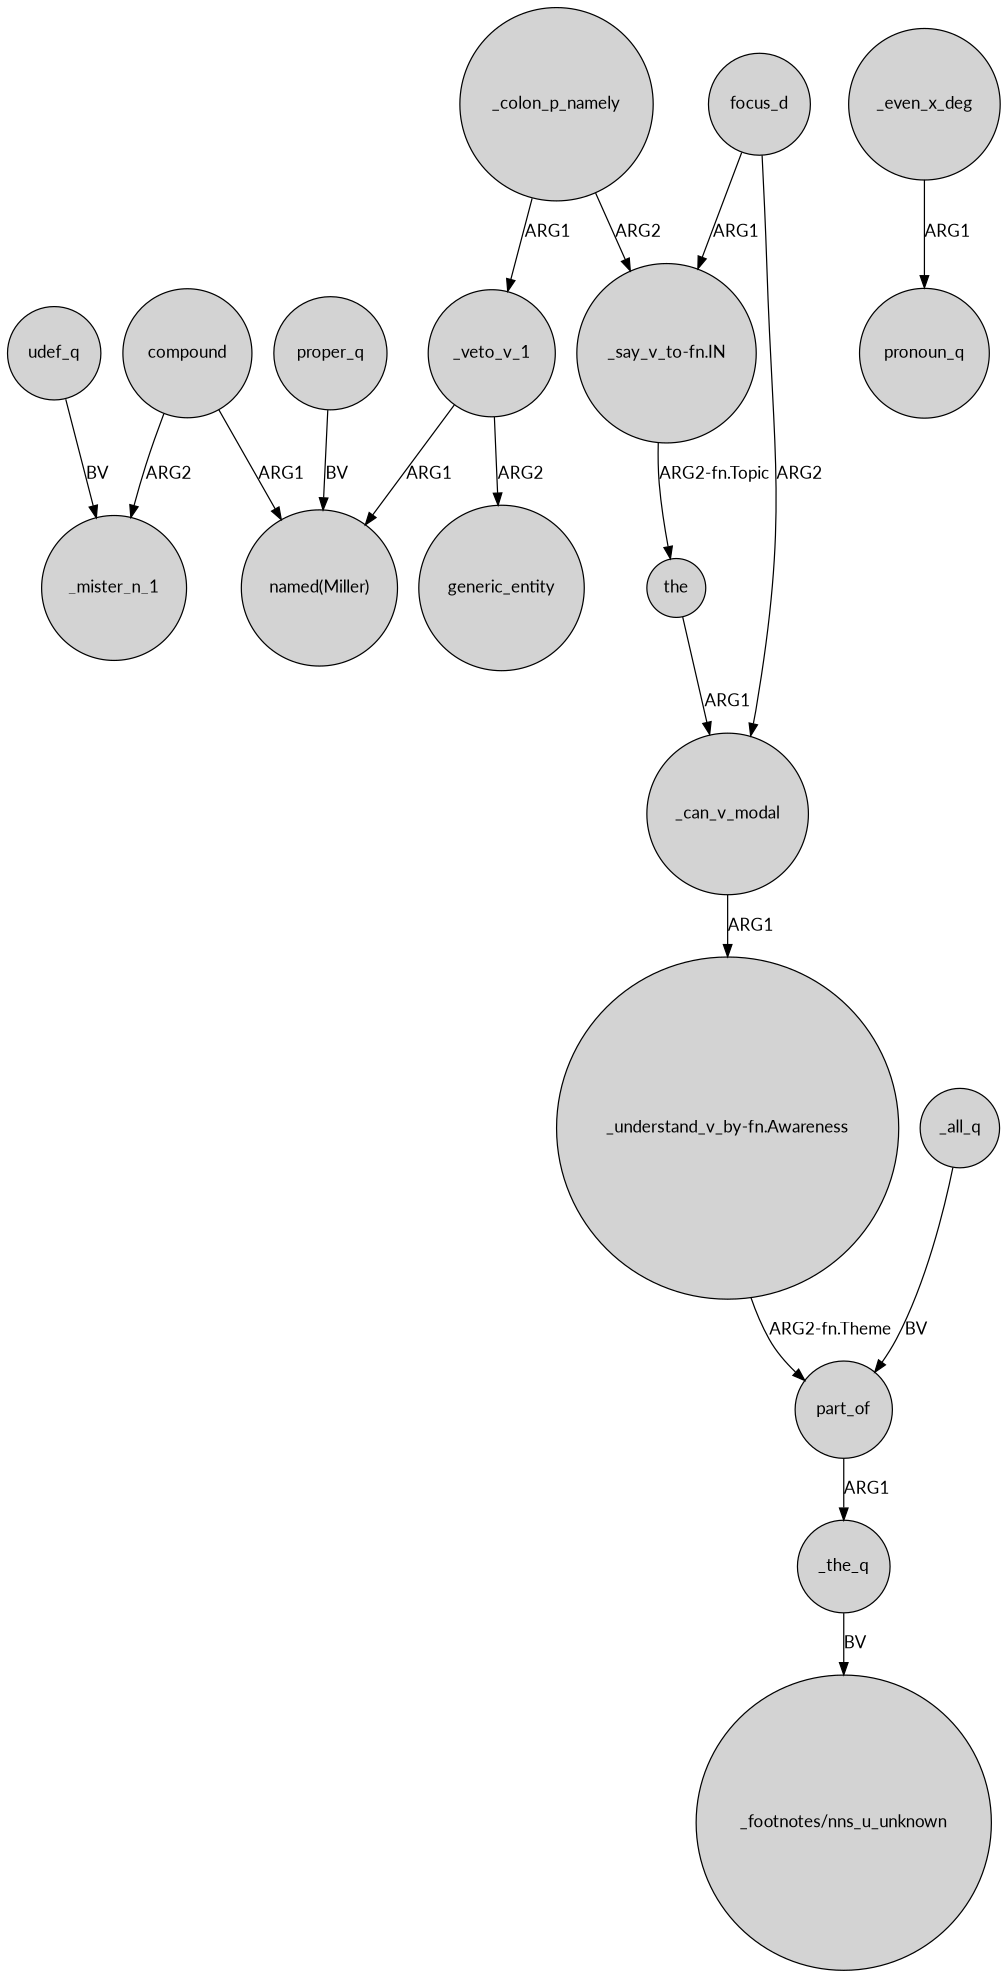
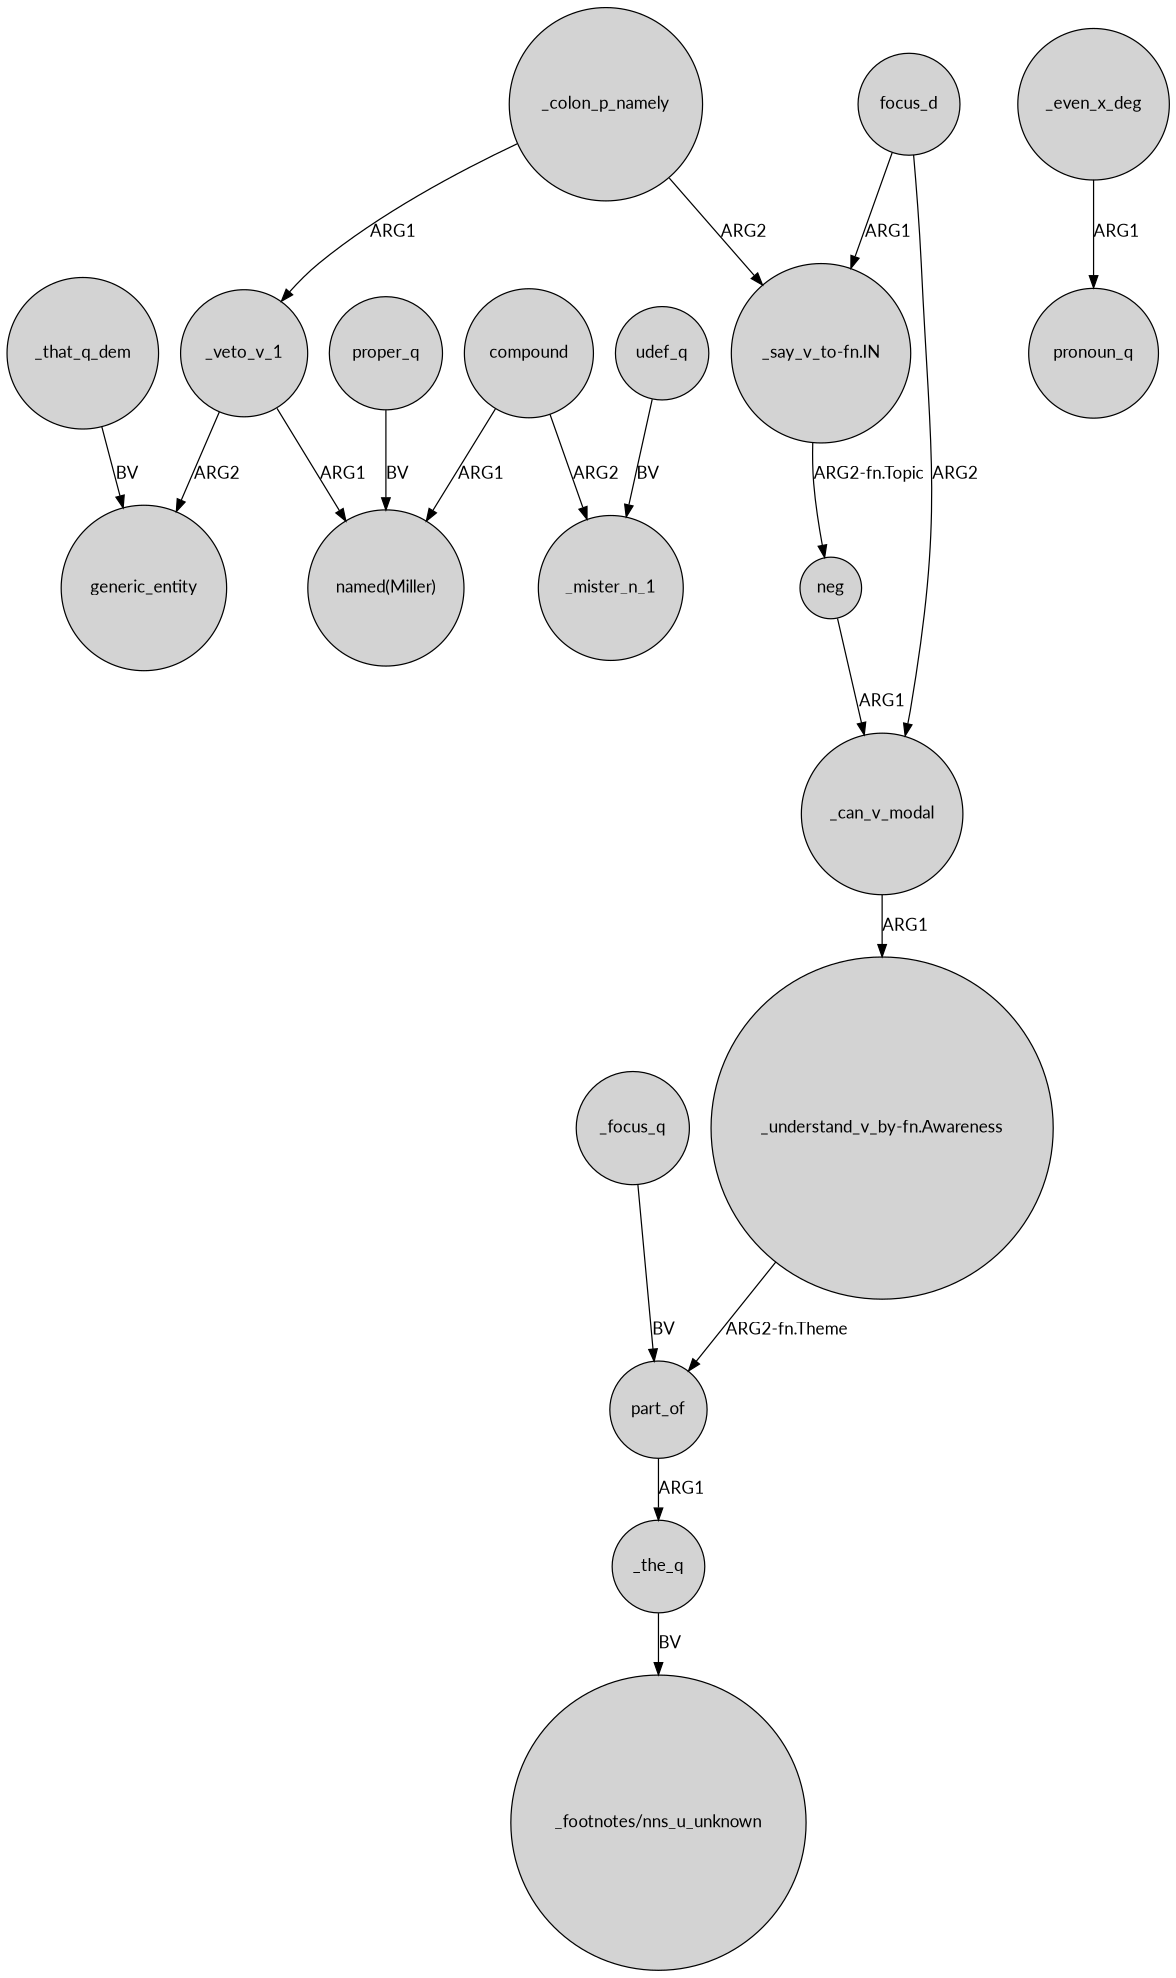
none -> (83, 353)
(676, 588) -> (831, 588)
(960, 1128) -> (633, 1128)
